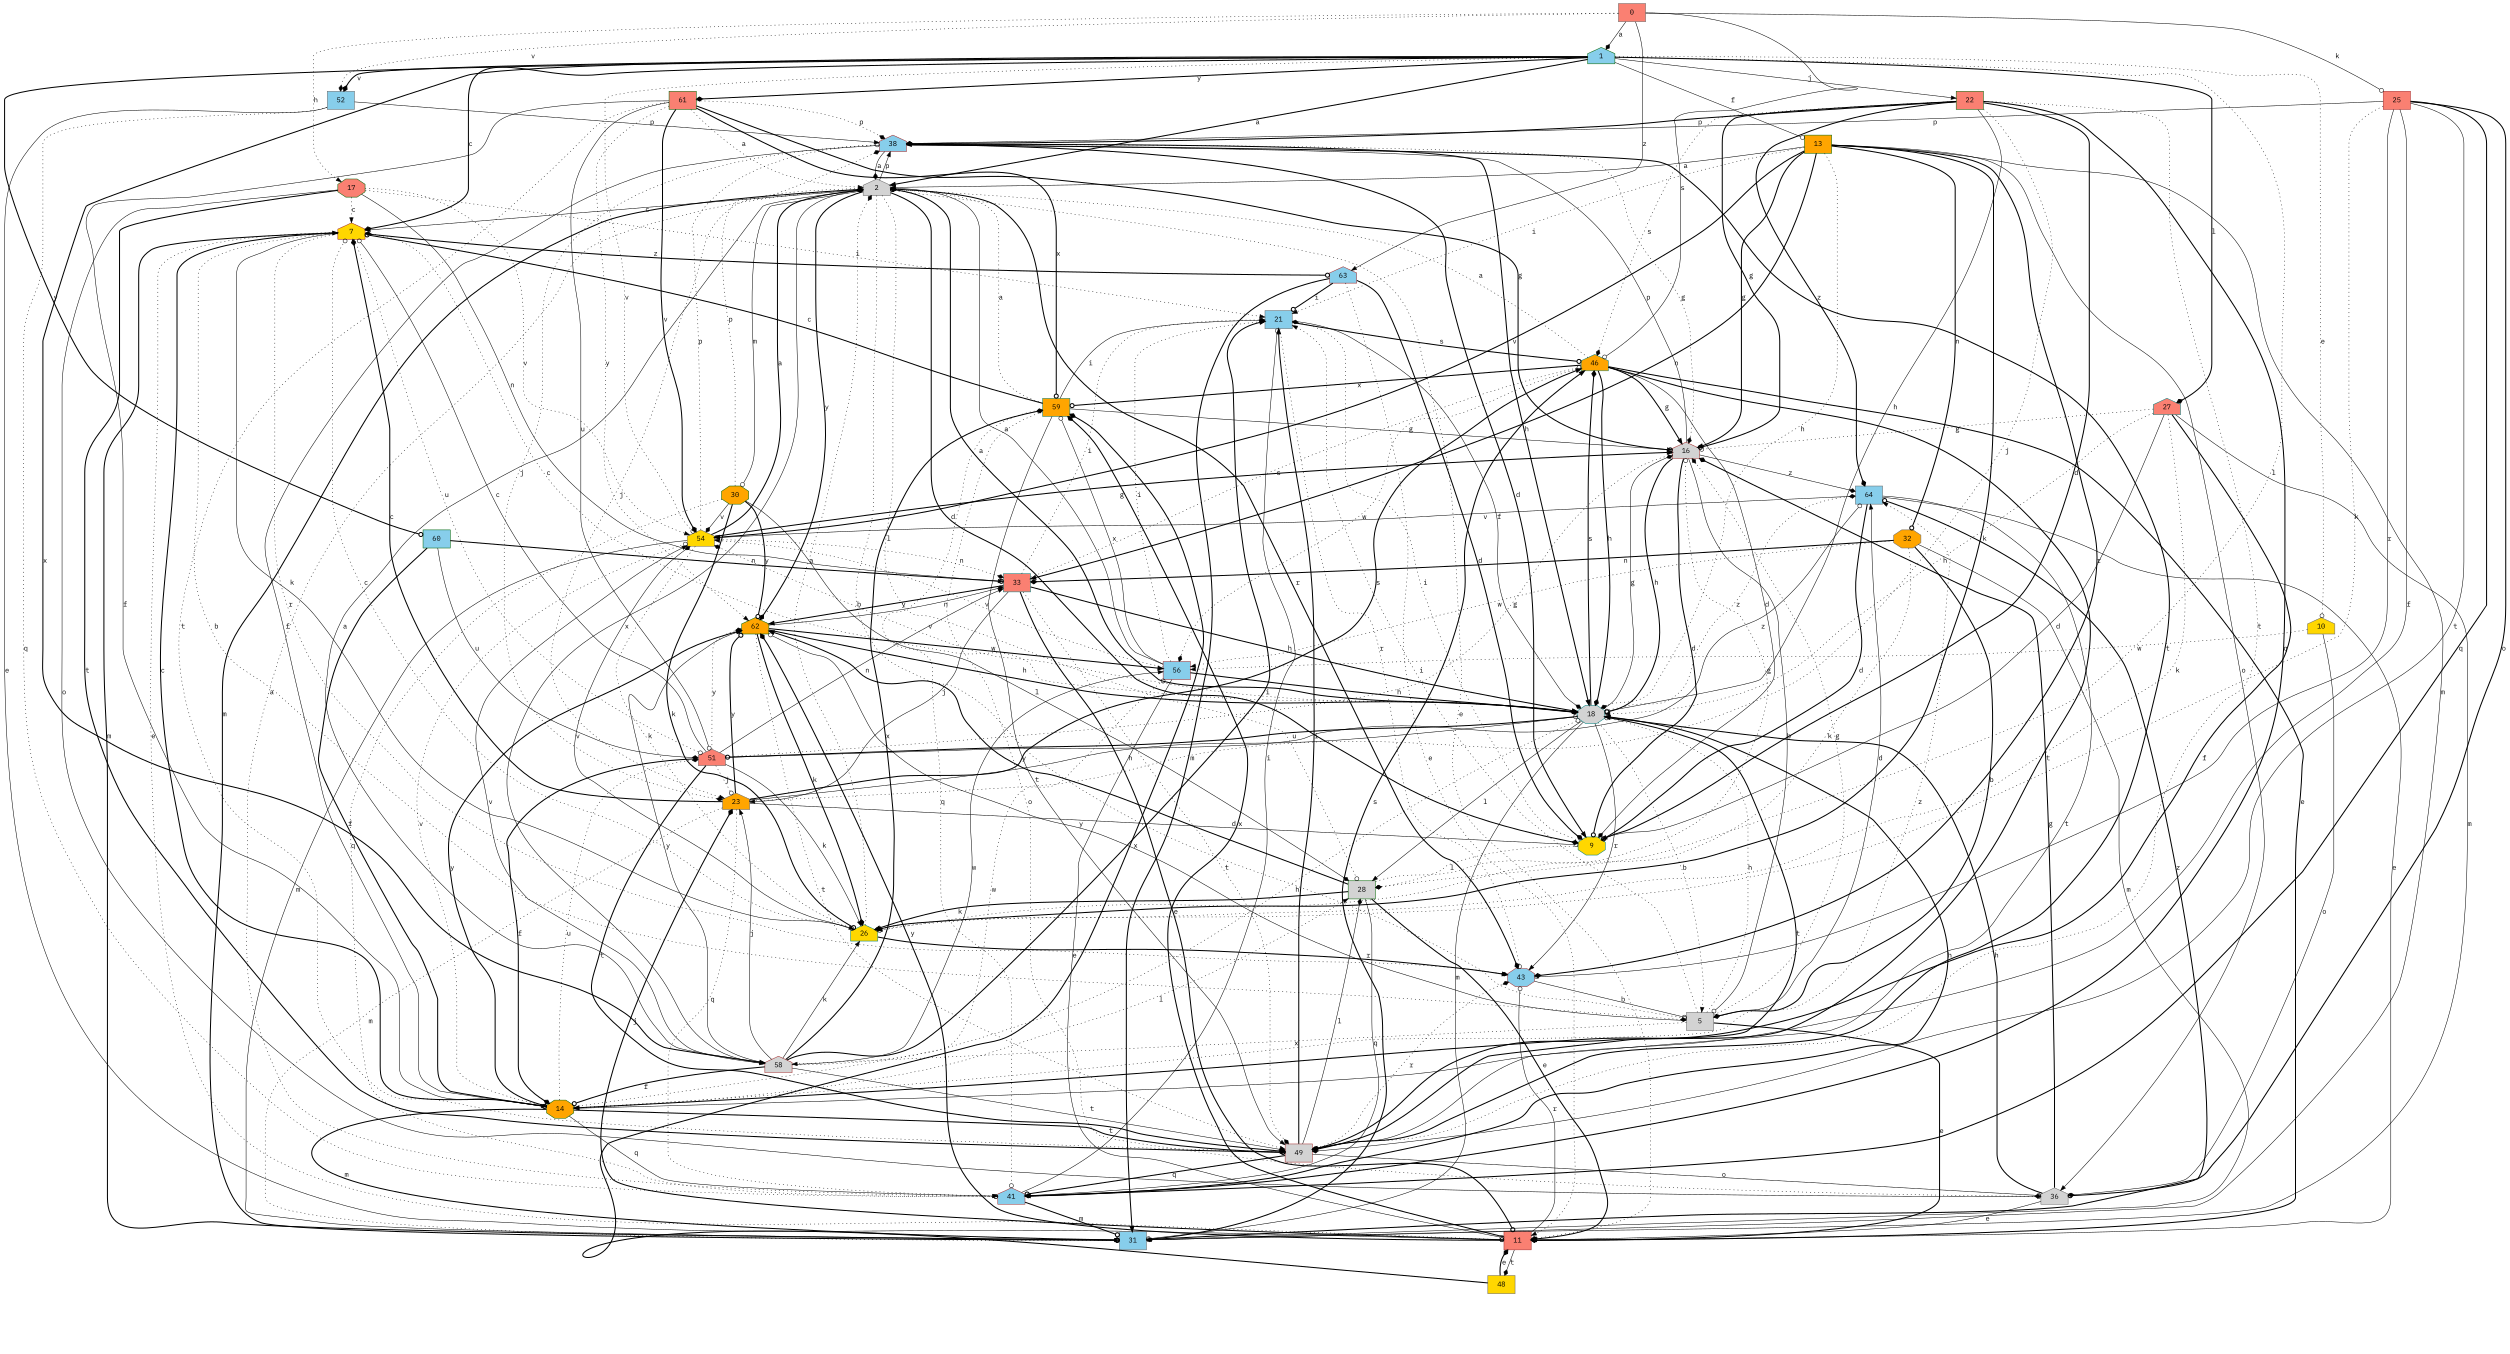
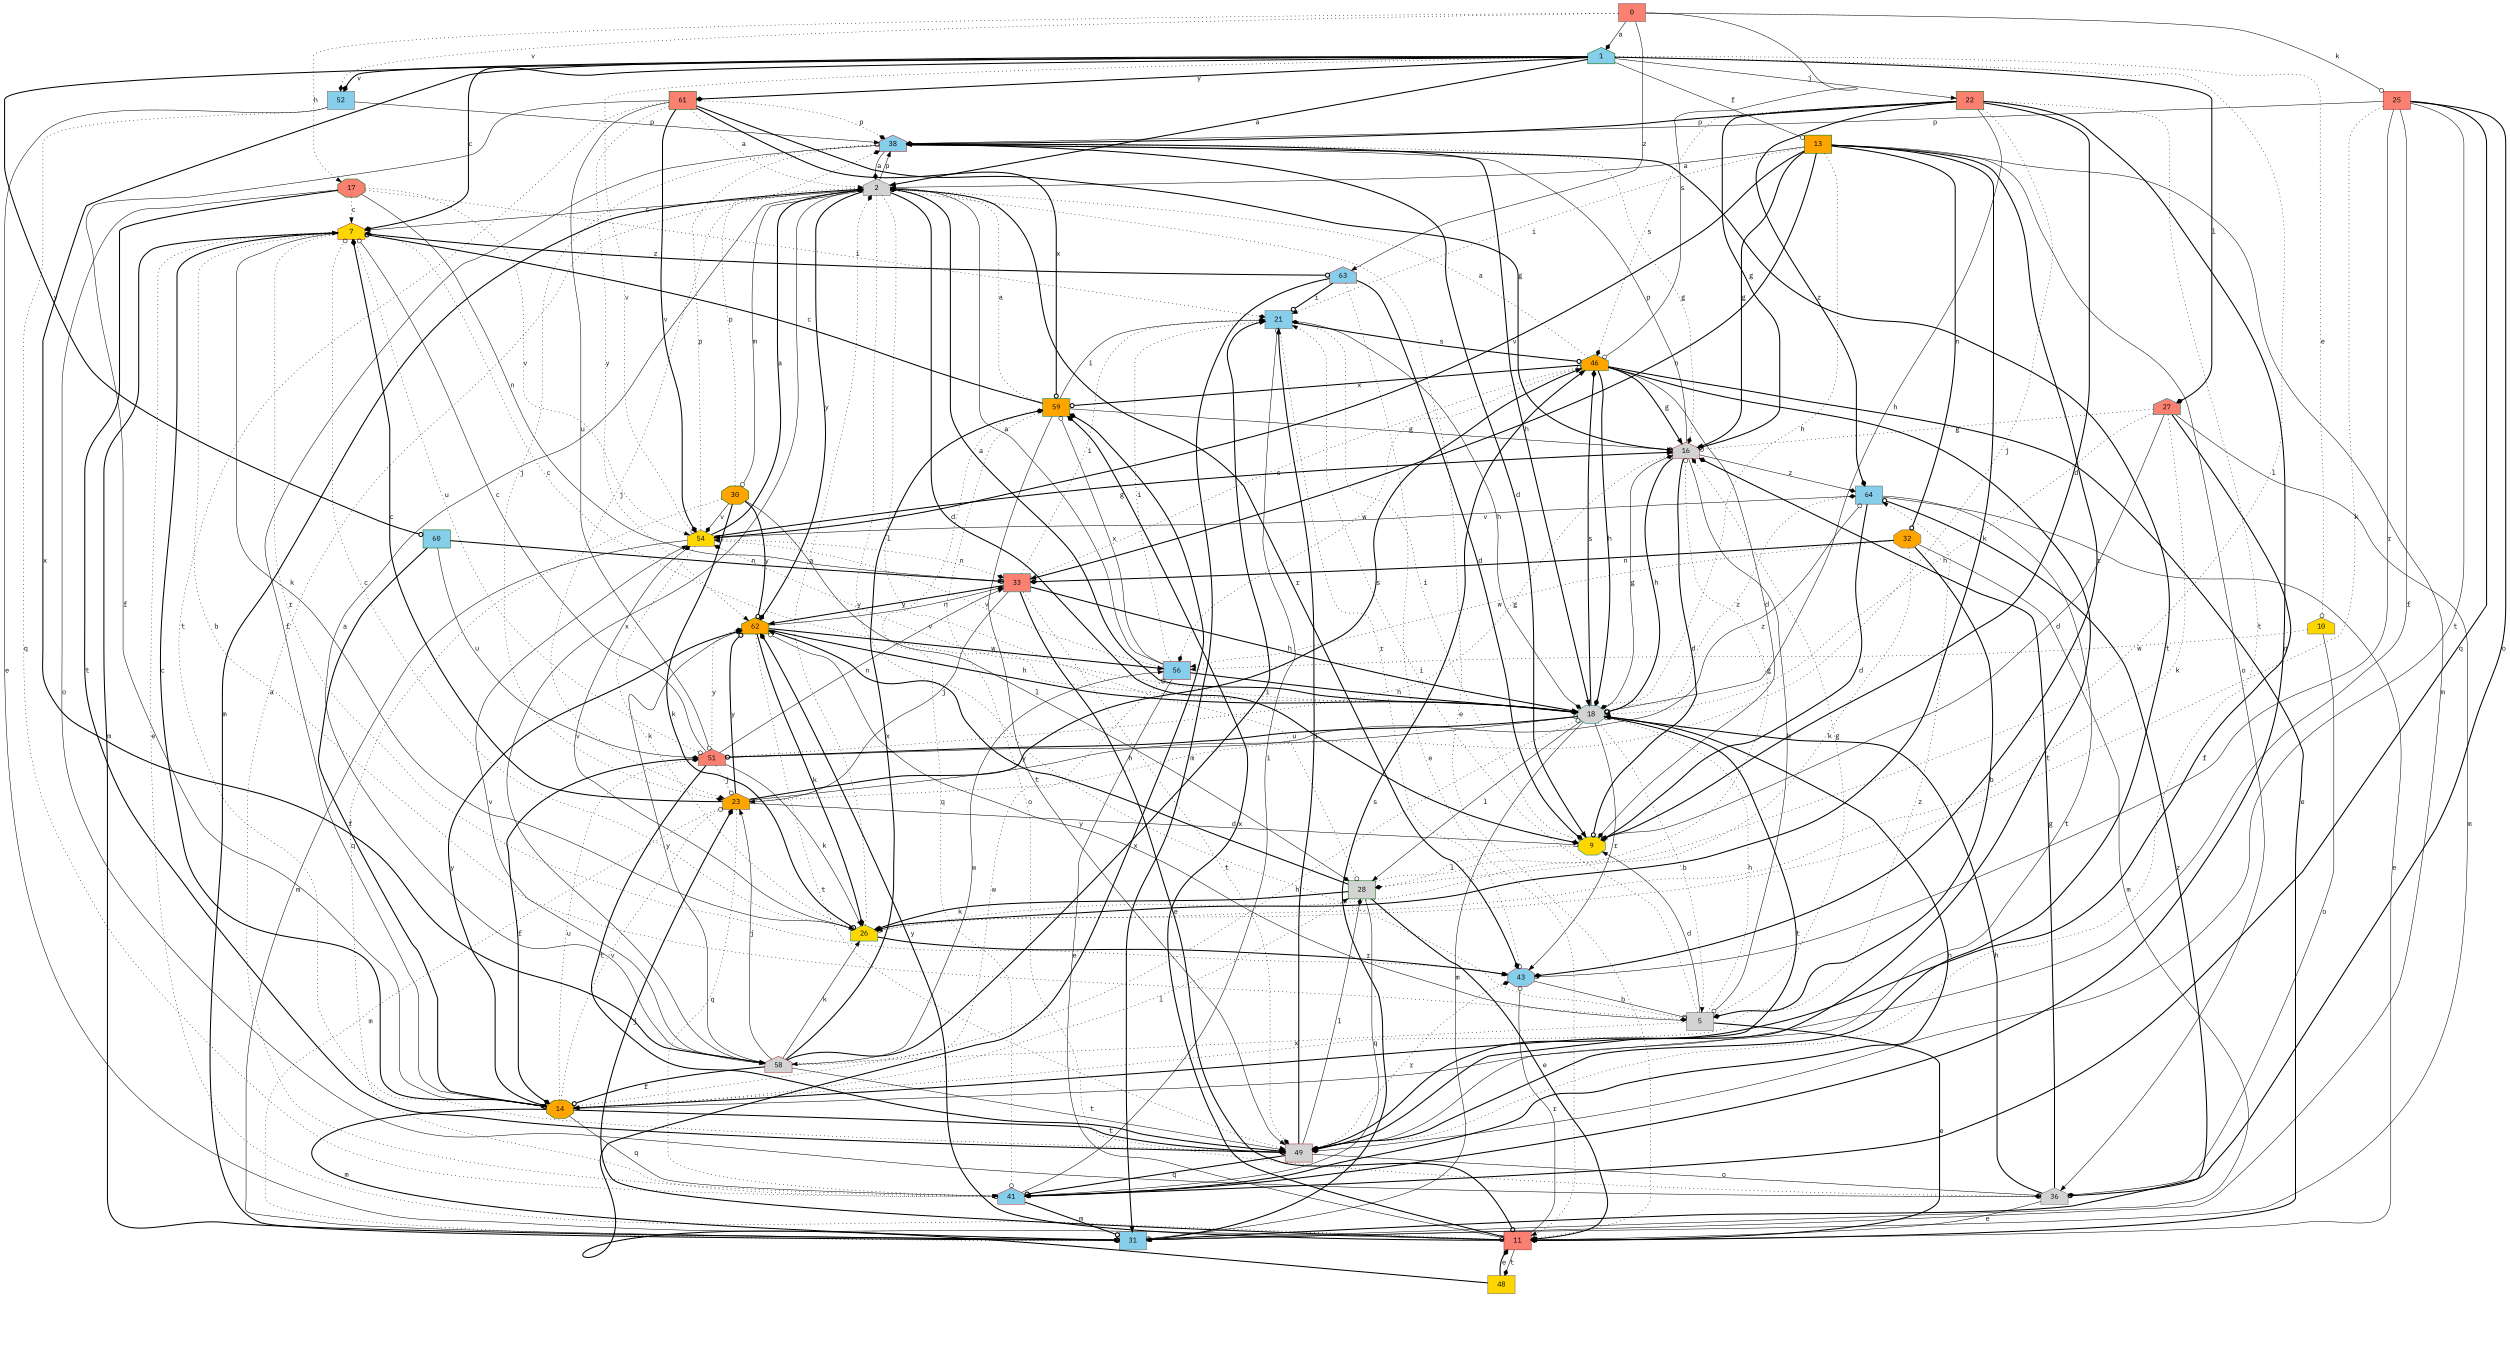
(790, 248) -> (790, 248)
(1499, 517) -> (1499, 517)
(859, 605) -> (859, 605)
(418, 790) -> (617, 942)
(1872, 801) -> (1677, 919)
